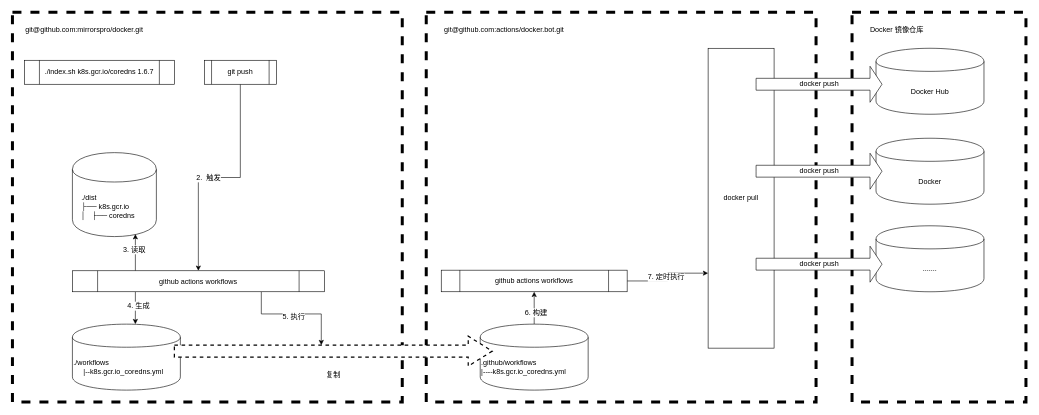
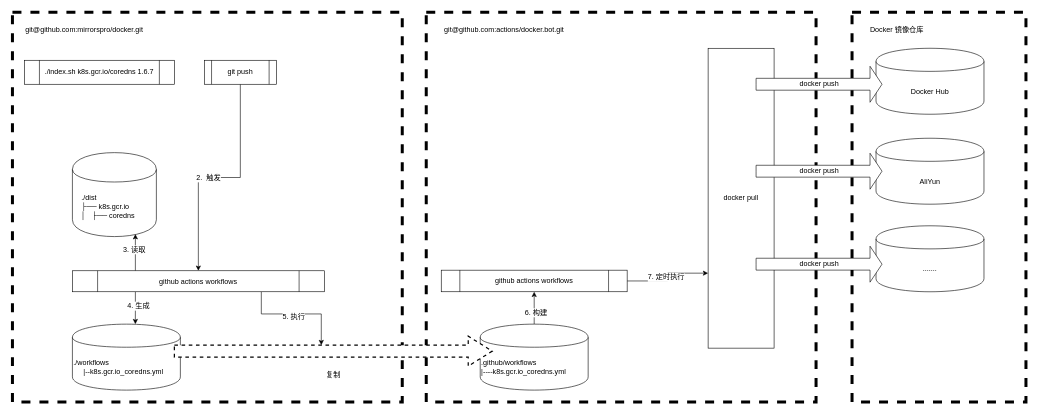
(930, 182) -> (930, 182)
